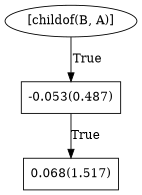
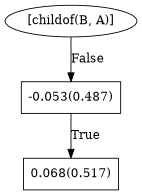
(88, 59) -> (88, 59)
(71, 174) -> (71, 174)
